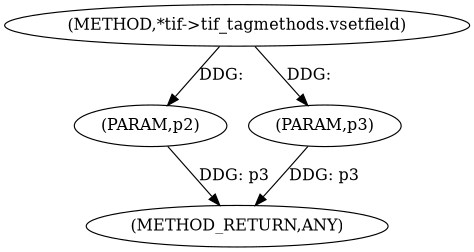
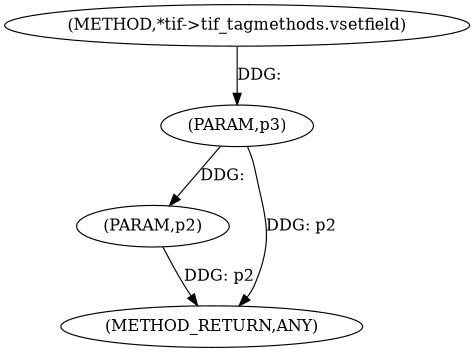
(198, 71) -> (199, 172)
(234, 176) -> (219, 276)
(324, 176) -> (301, 226)
